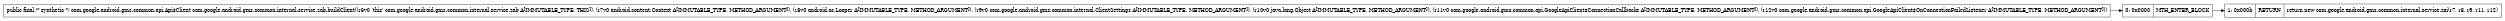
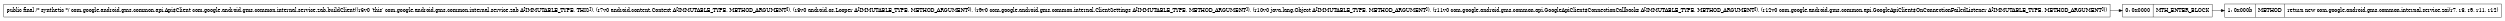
(2270, 10) -> (2270, 10)
